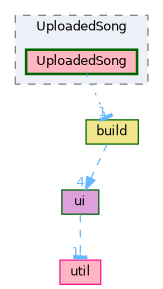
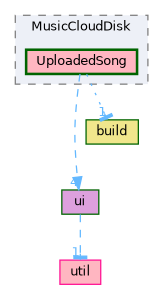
(82, 27) -> (82, 27)
(99, 161) -> (75, 125)
